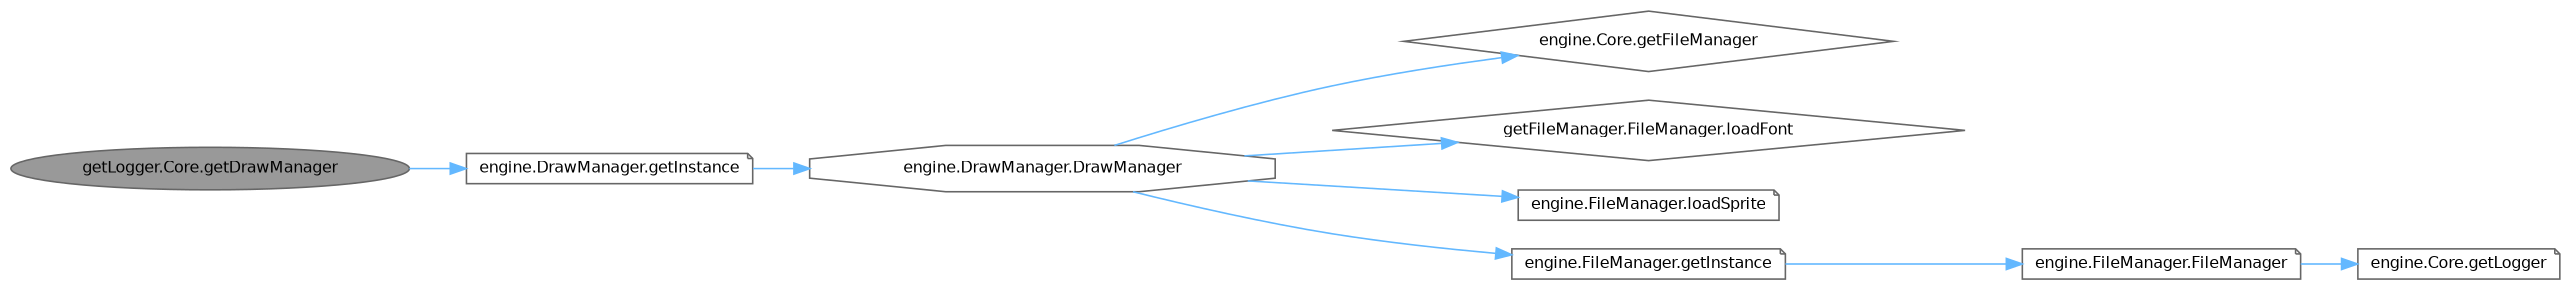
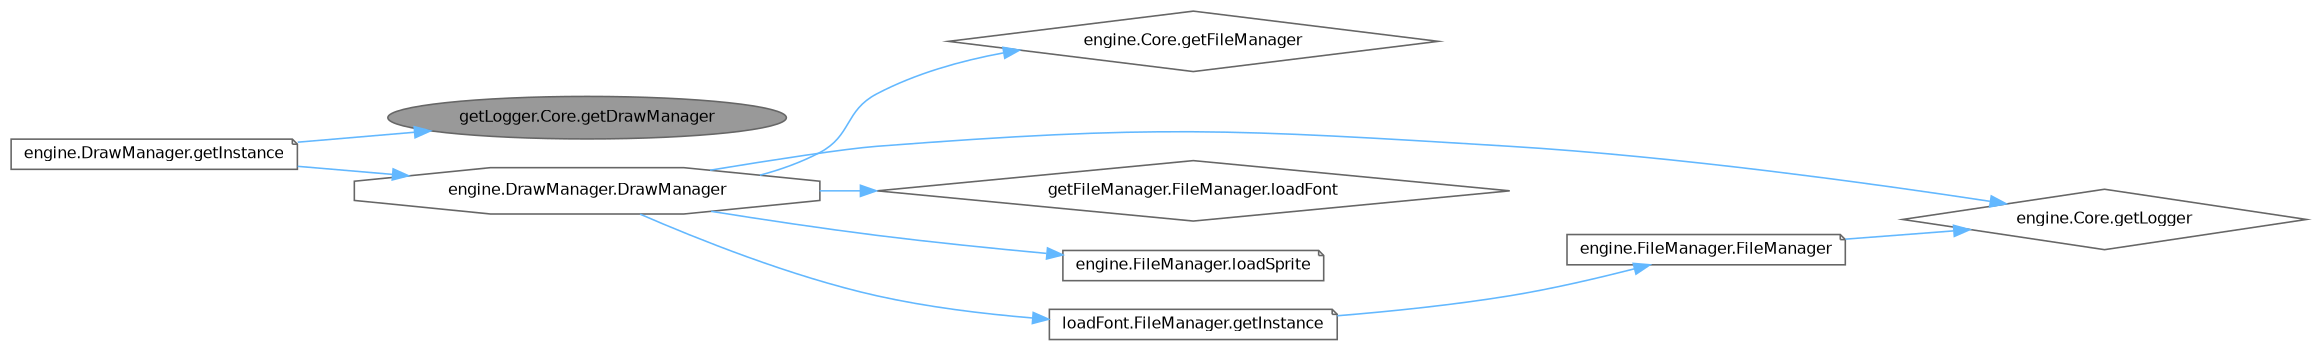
none -> (1351, 137)
(430, 169) -> (356, 137)
(1649, 264) -> (1193, 324)
(2459, 264) -> (2105, 219)
